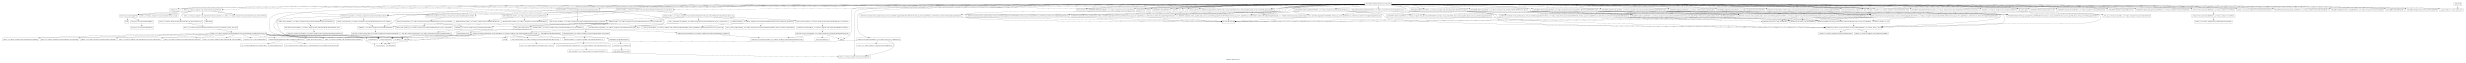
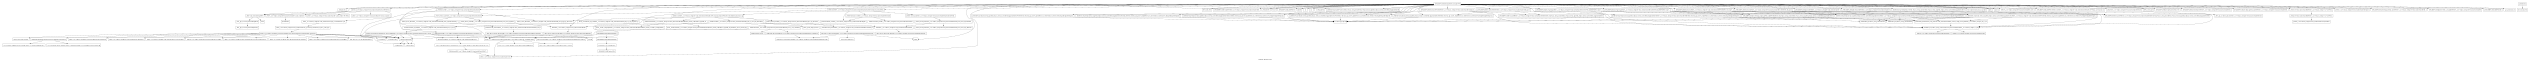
(2121, 10) -> none
(2422, 10) -> none
